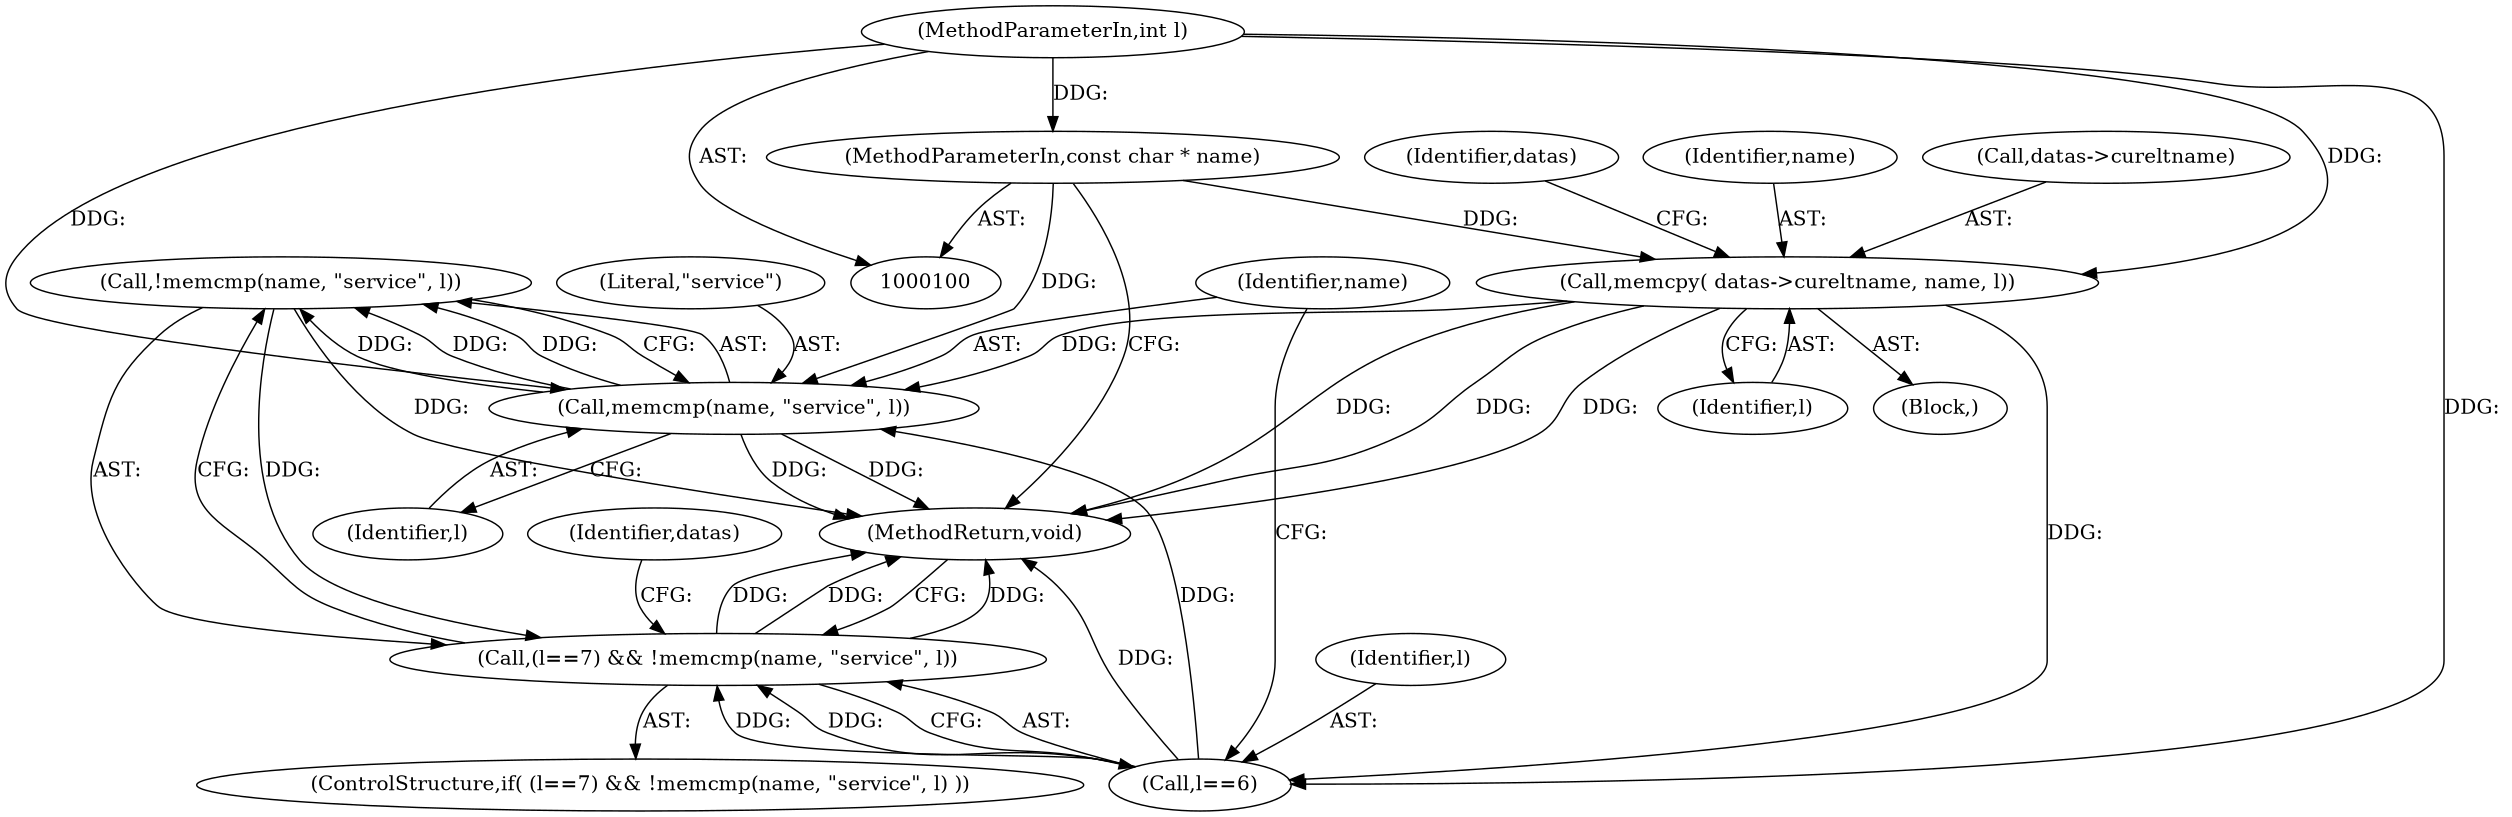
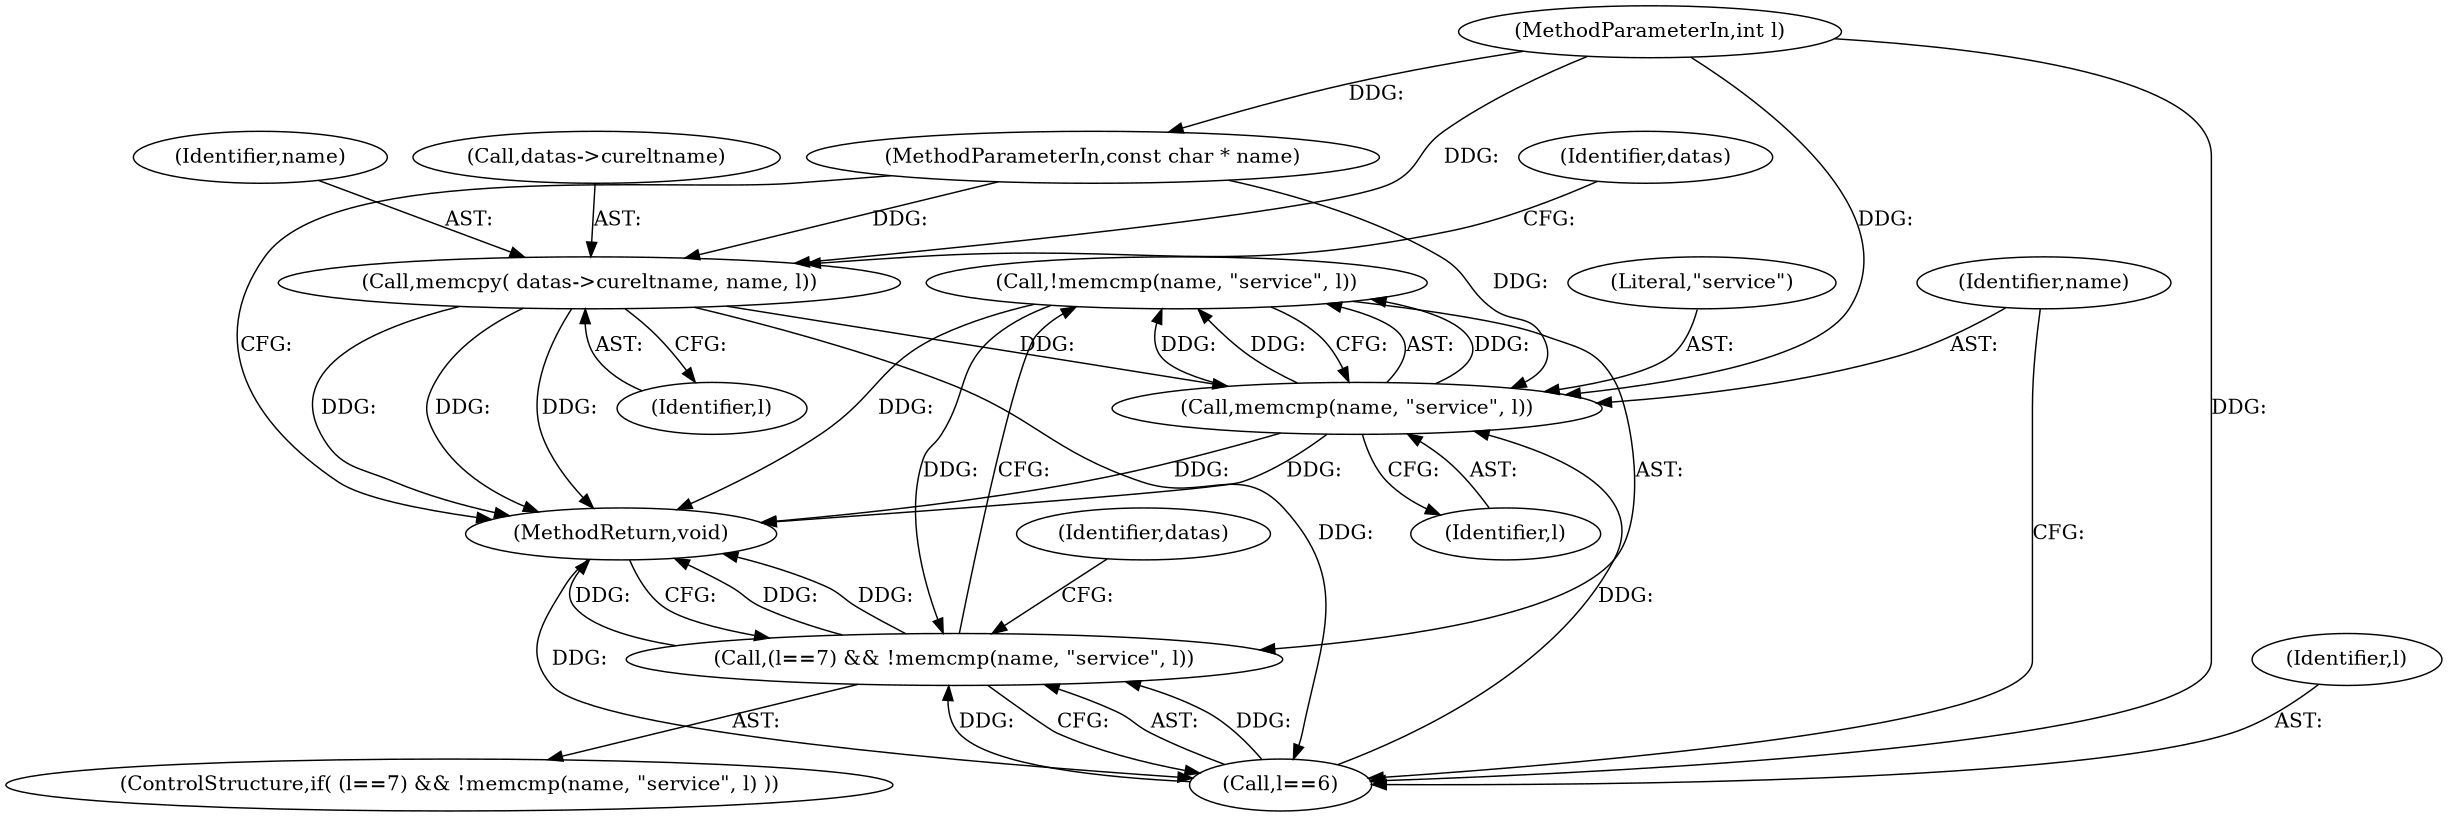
(926, 283) -> none
(1940, 408) -> none
(1104, 663) -> (789, 741)
